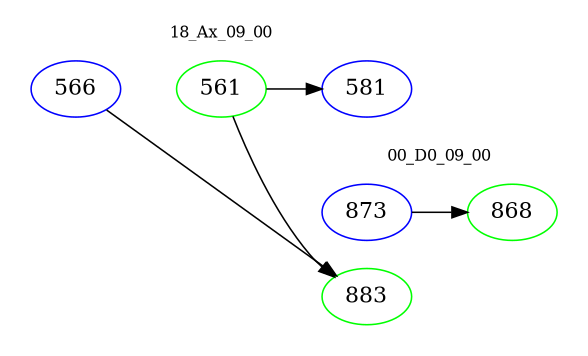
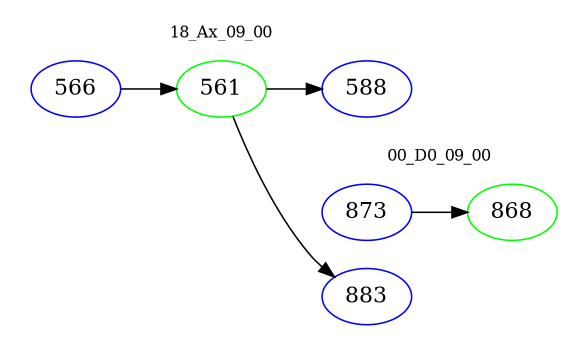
(367, 89) -> (367, 89)
(215, 188) -> (141, 89)
(367, 297) -> (367, 297)
